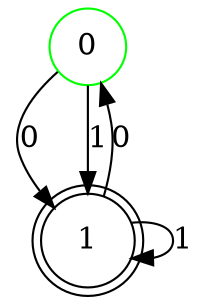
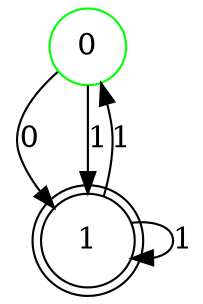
(122, 139) -> (122, 139)
